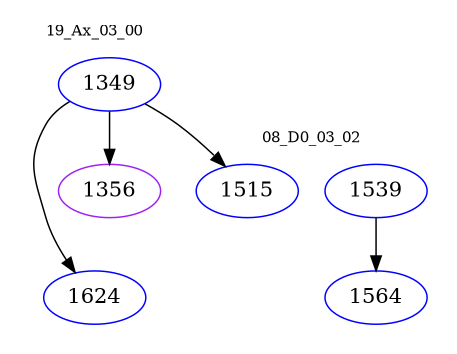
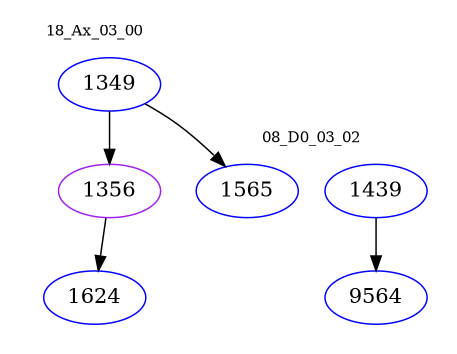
(95, 32) -> (95, 32)
(35, 177) -> (103, 237)
(247, 191) -> (247, 191)
(376, 191) -> (376, 191)
(376, 298) -> (376, 298)
